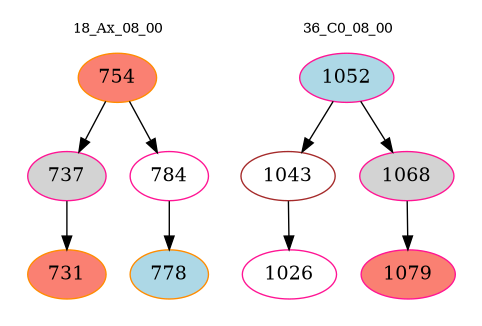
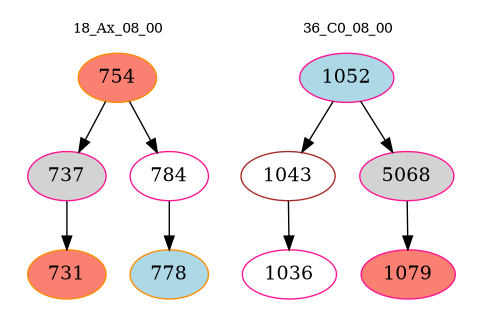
(407, 176) -> (407, 176)
(289, 274) -> (289, 274)
